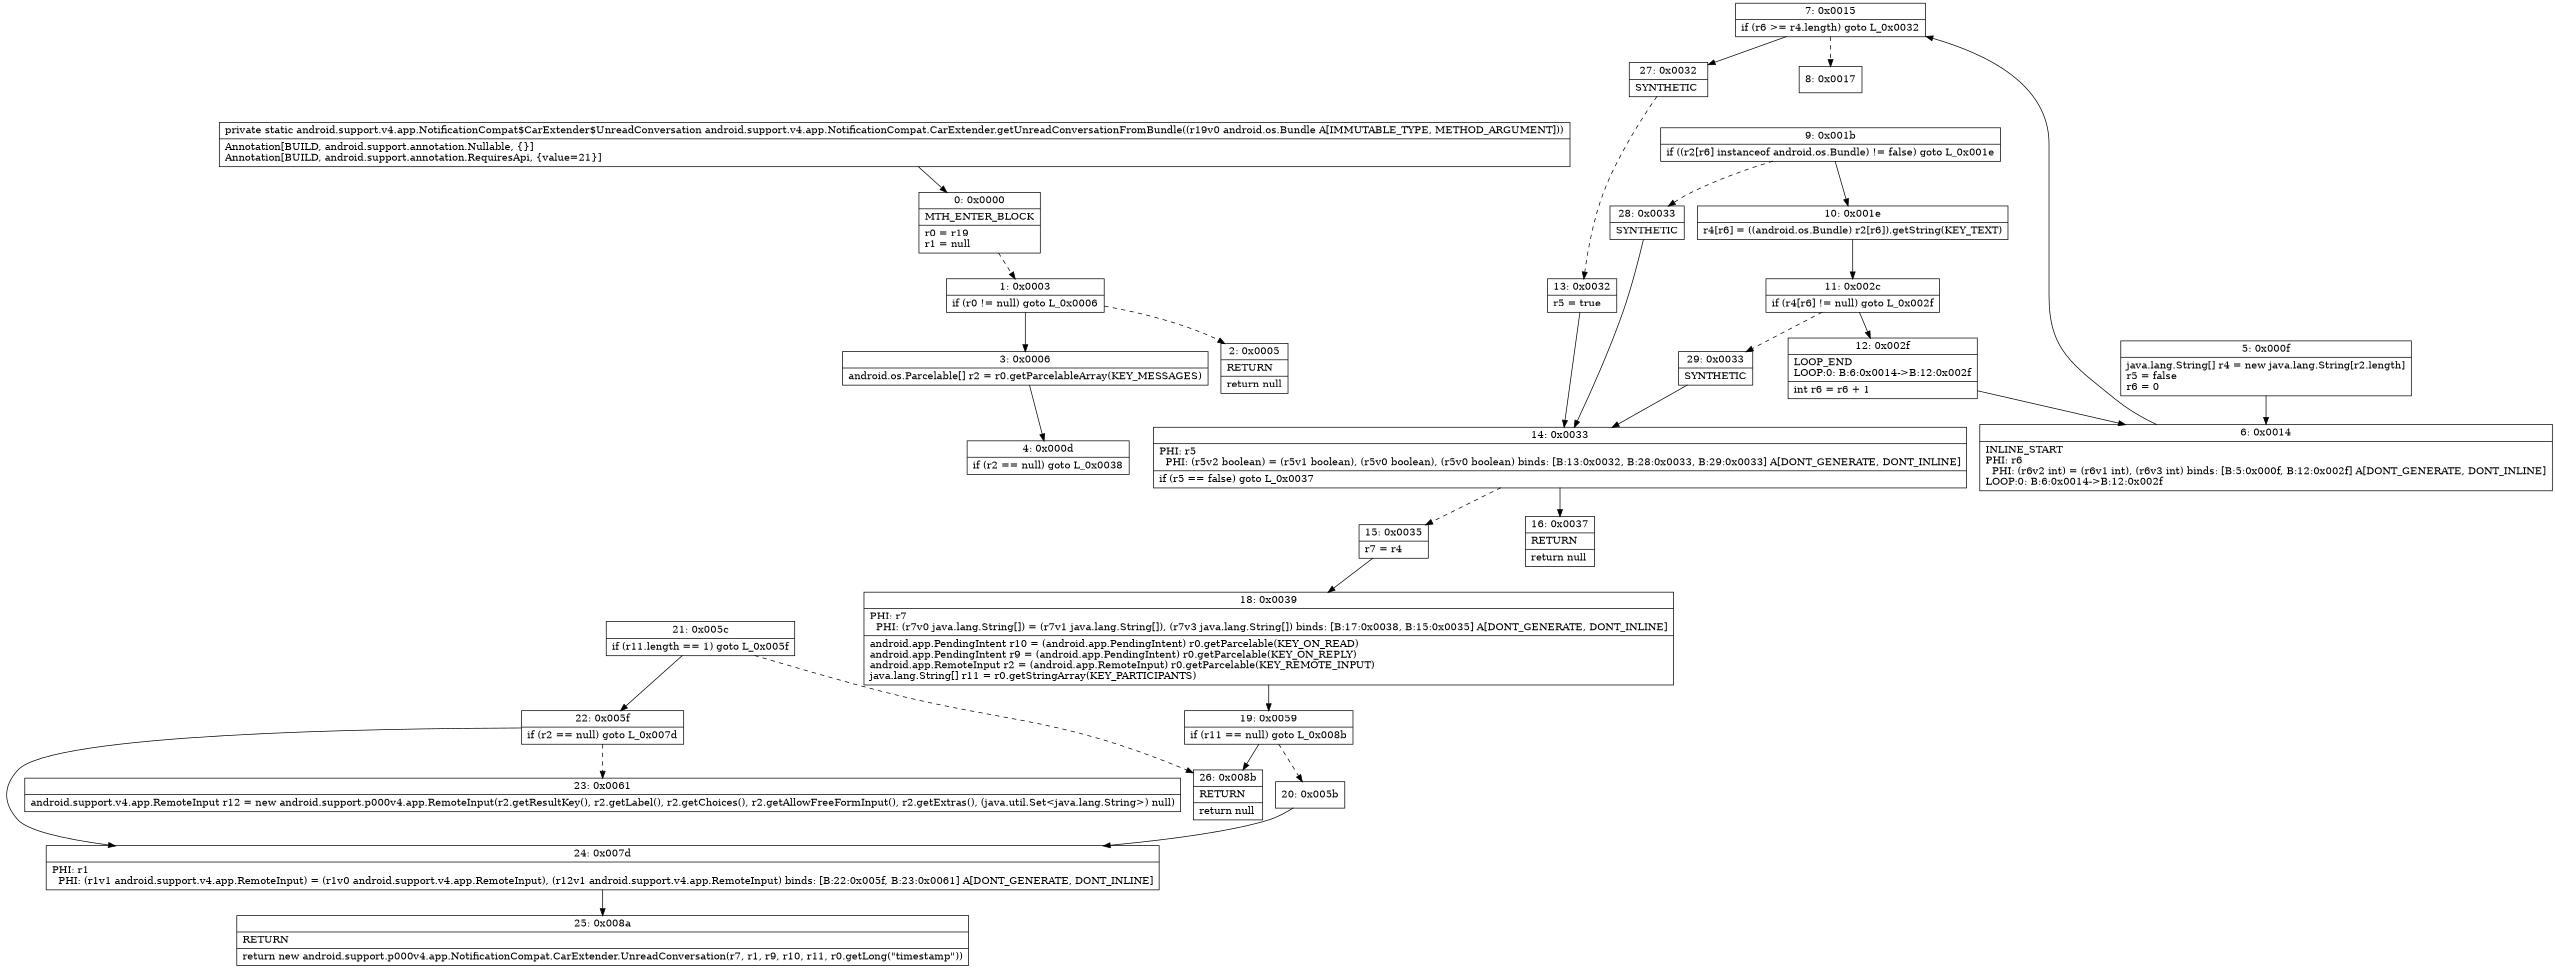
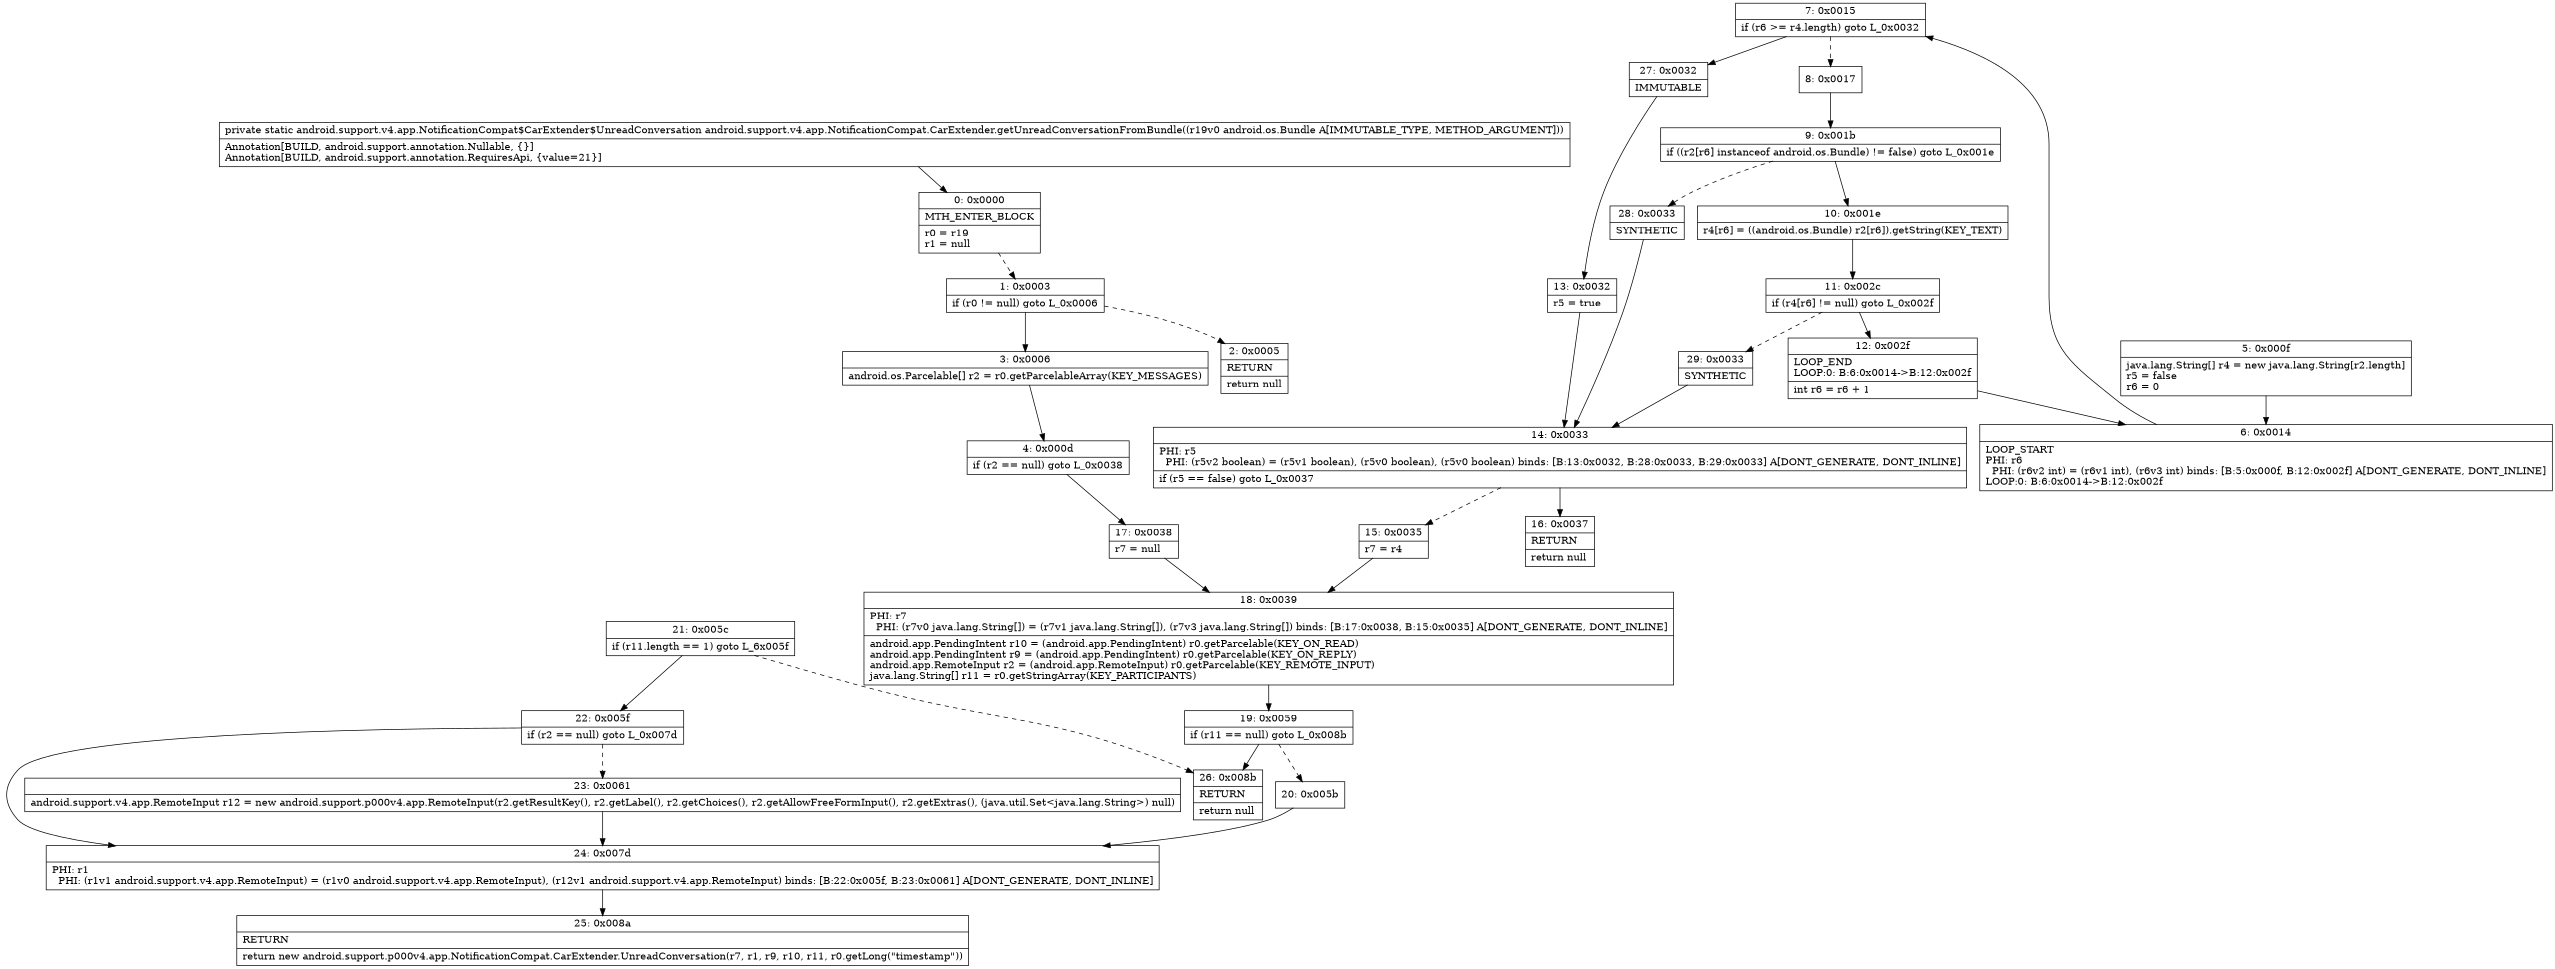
(1666, 88) -> (1669, 88)
none -> (1831, 107)
(1609, 179) -> (1609, 179)
(2024, 450) -> (2020, 450)
none -> (1144, 541)
(700, 647) -> (700, 647)
none -> (603, 825)
